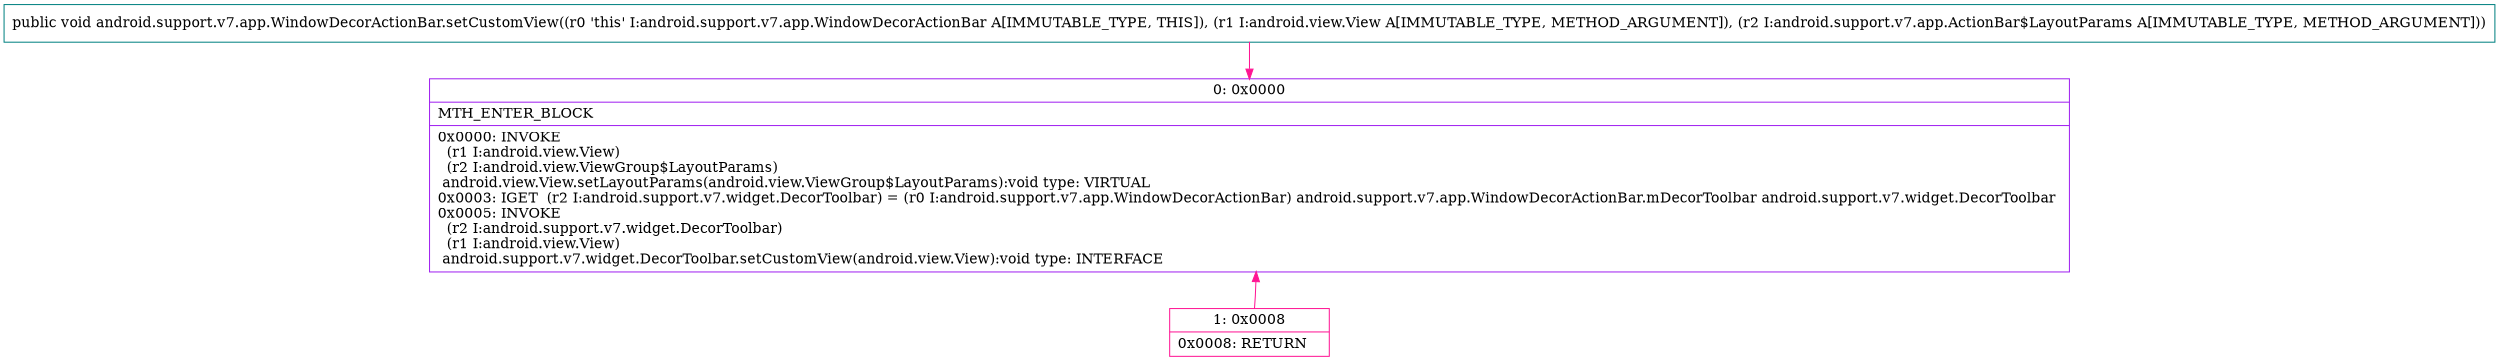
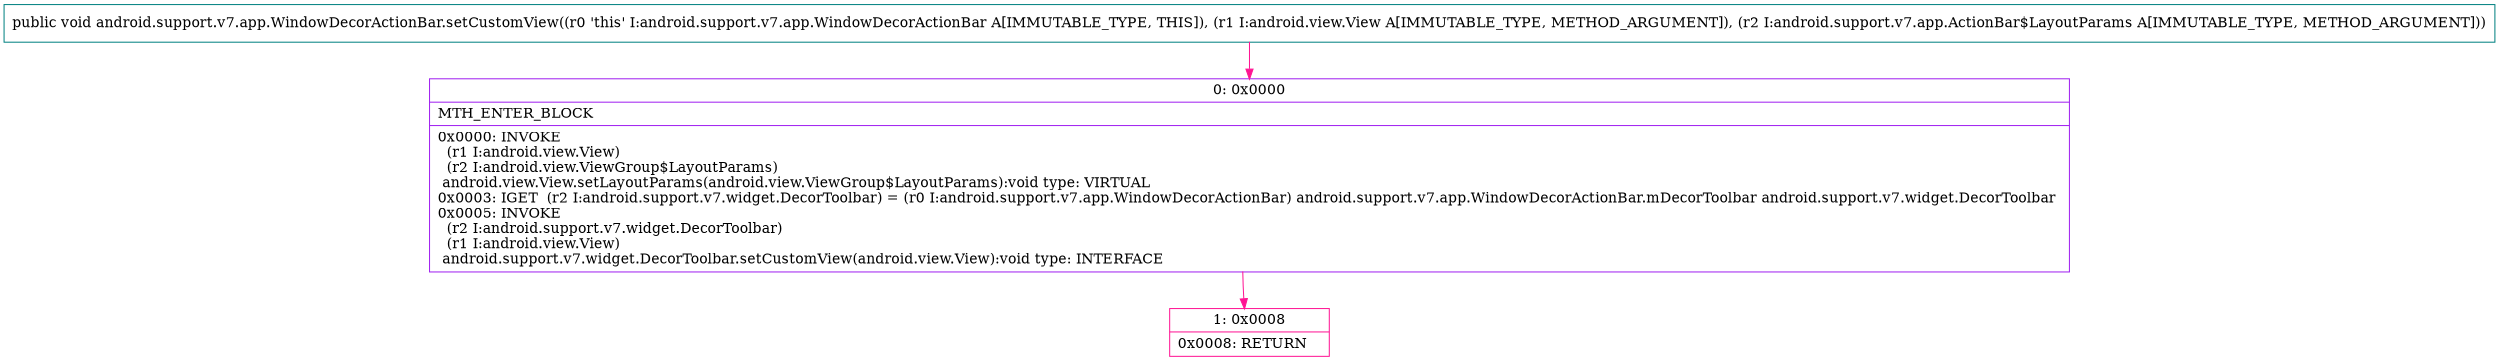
(1255, 295) -> (1243, 285)
